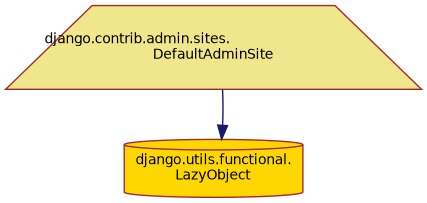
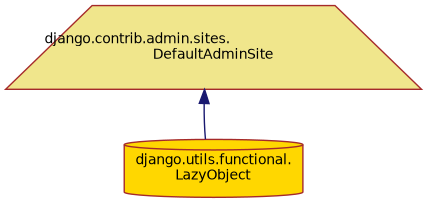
(223, 107) -> (204, 122)
